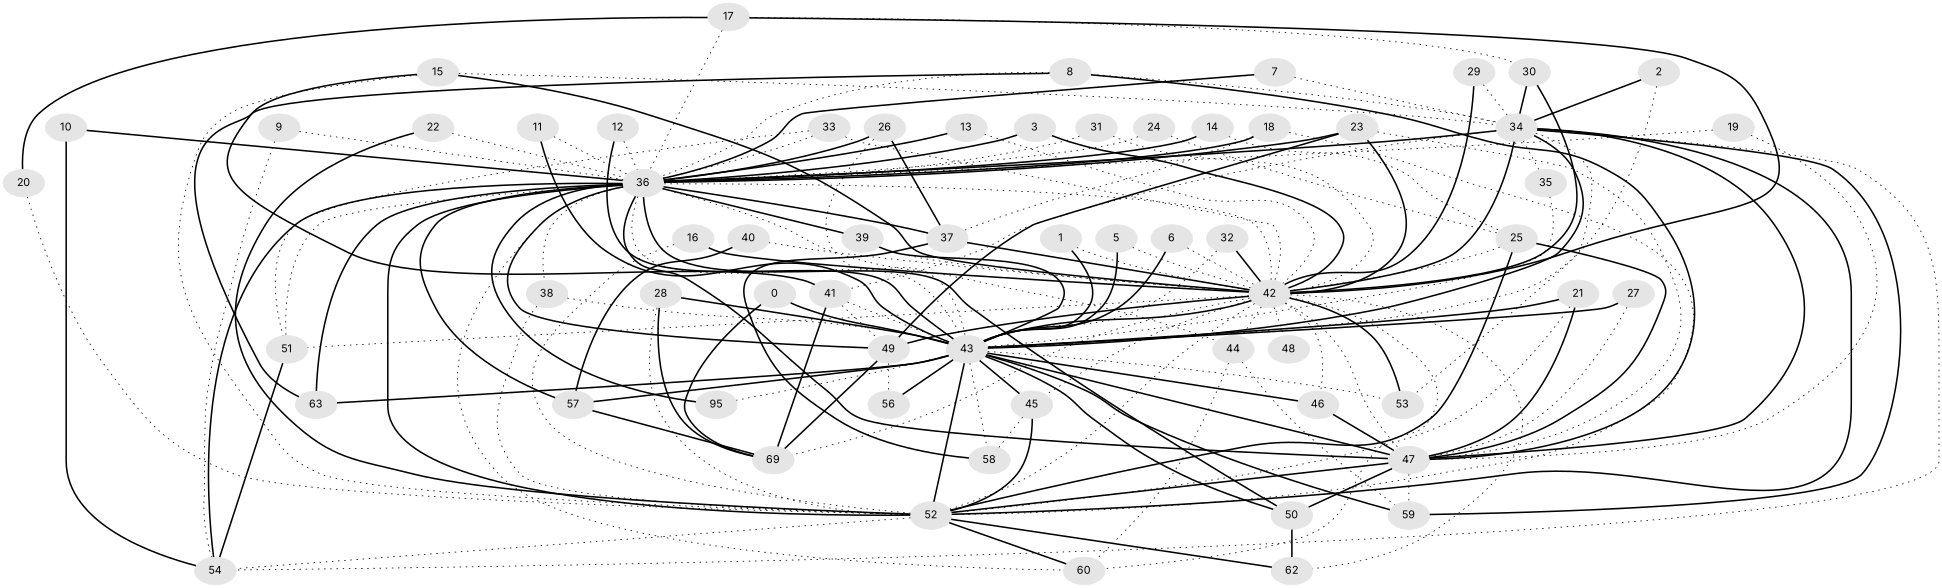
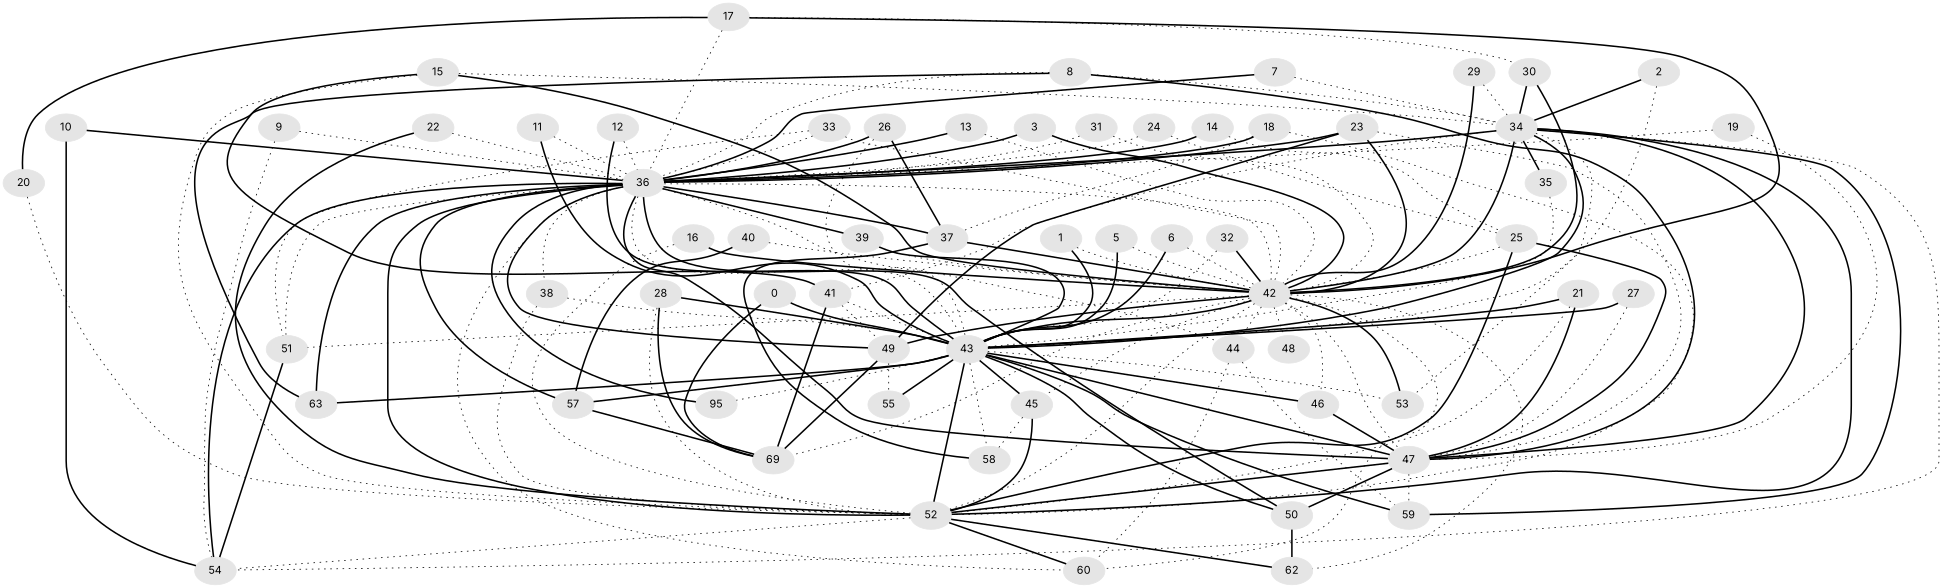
(1531, 155) -> (1531, 155)
(889, 405) -> (889, 405)
